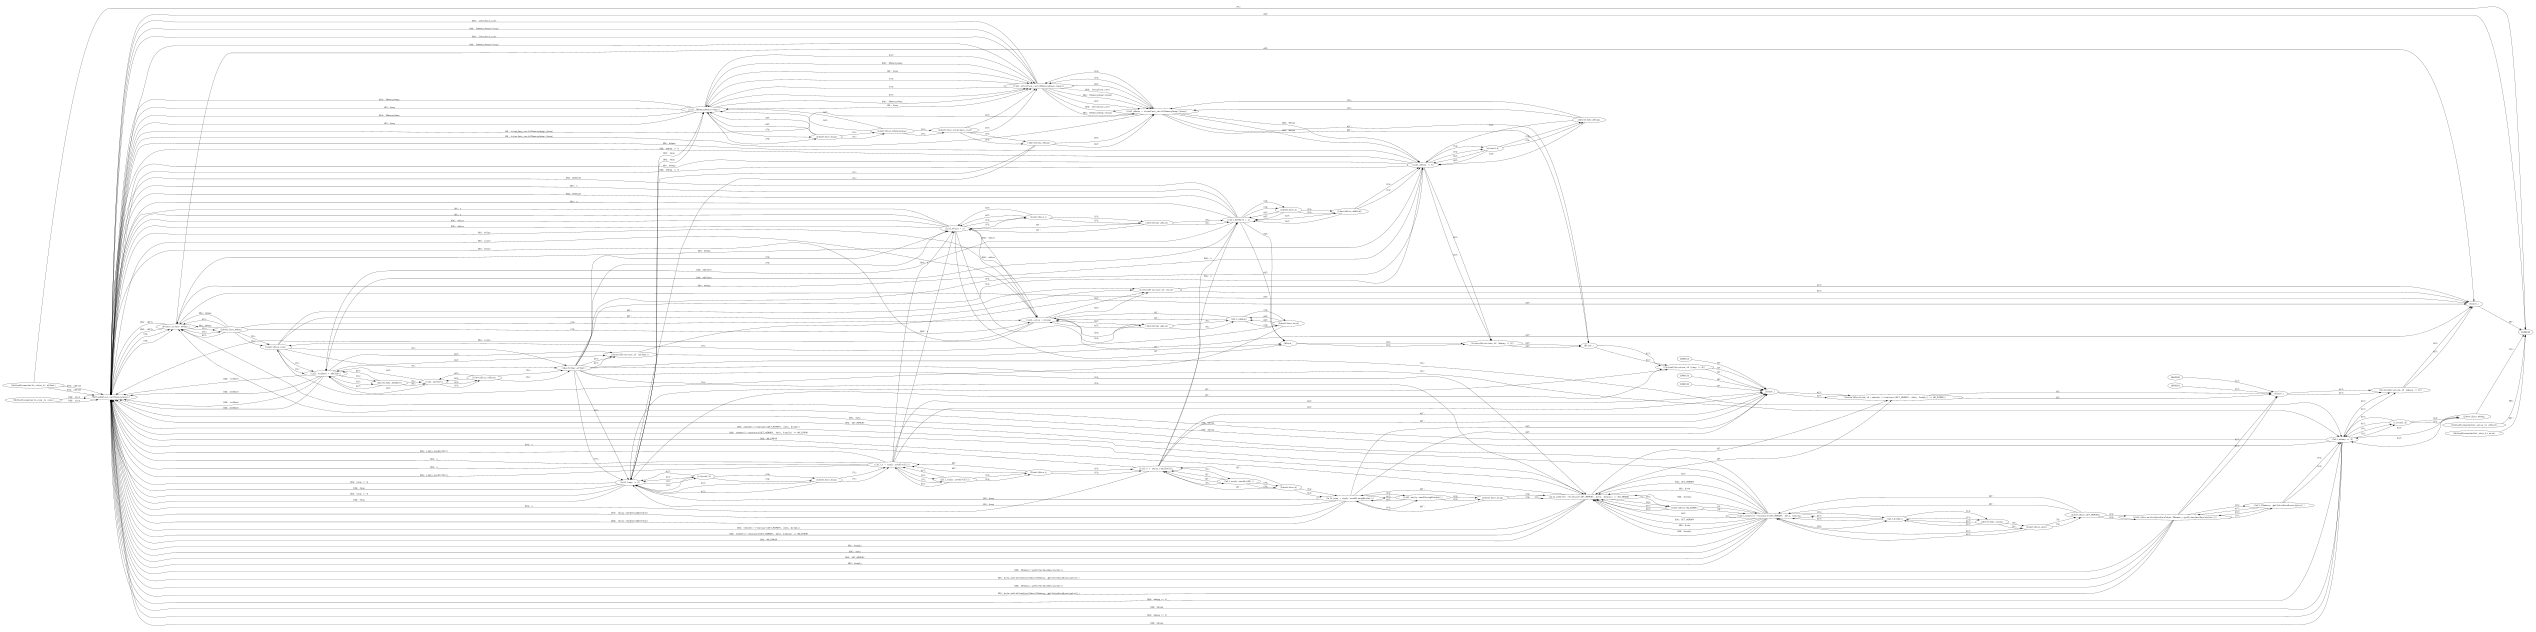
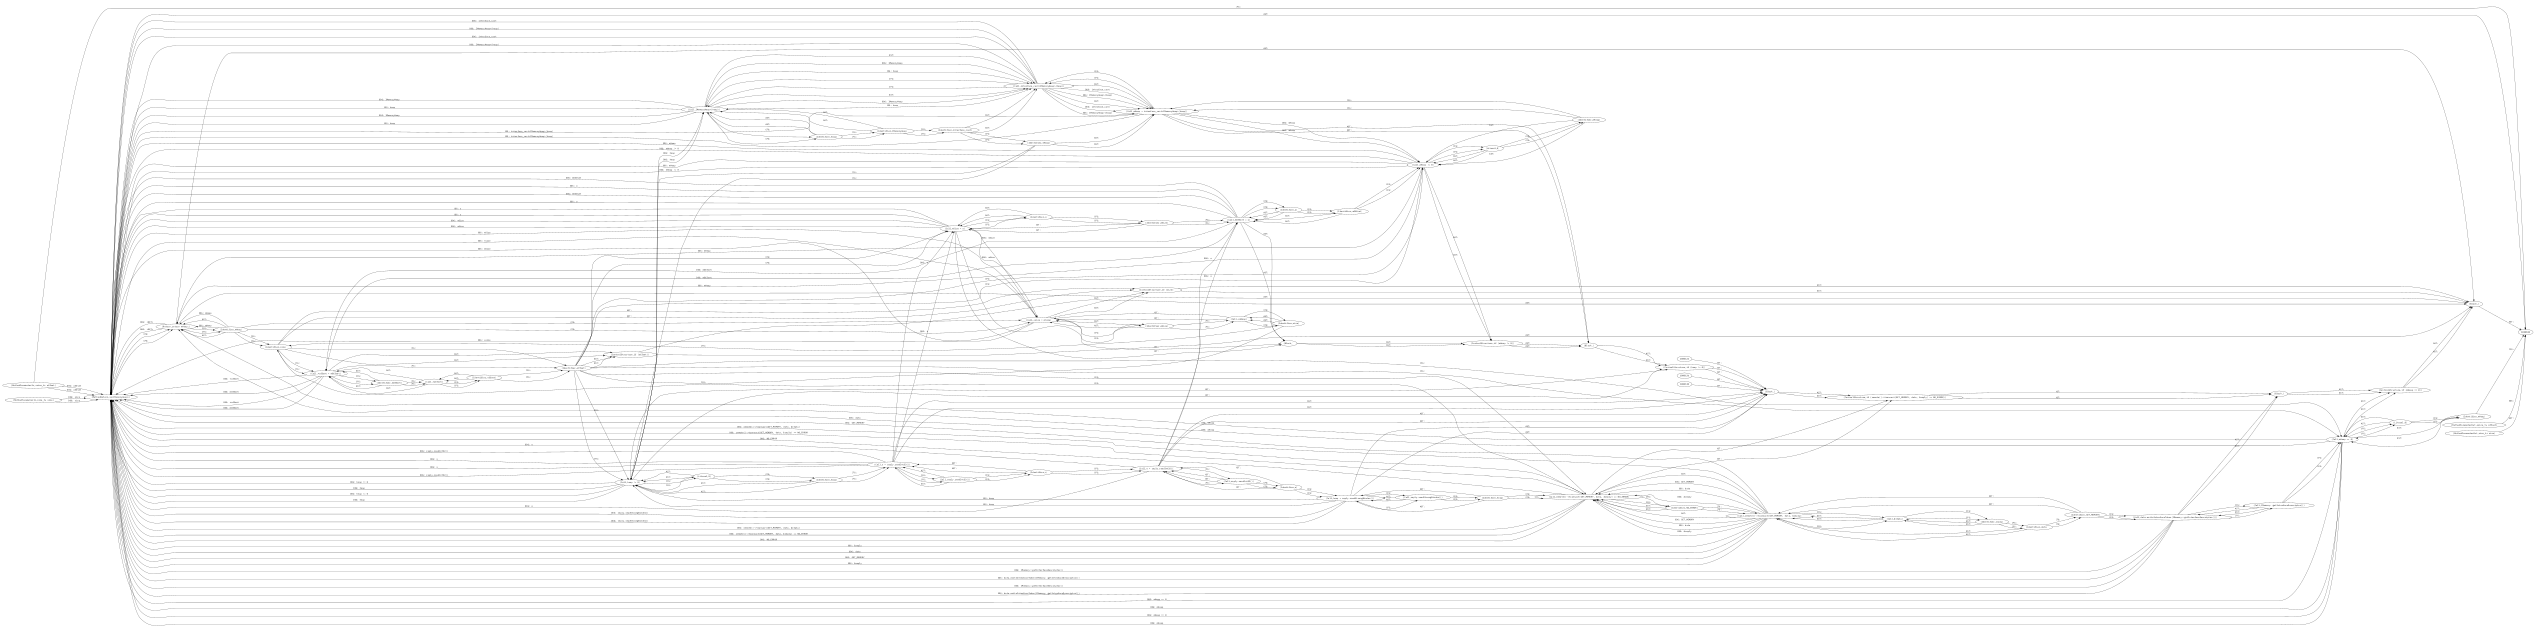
(2175, 377) -> none
(2175, 386) -> none
